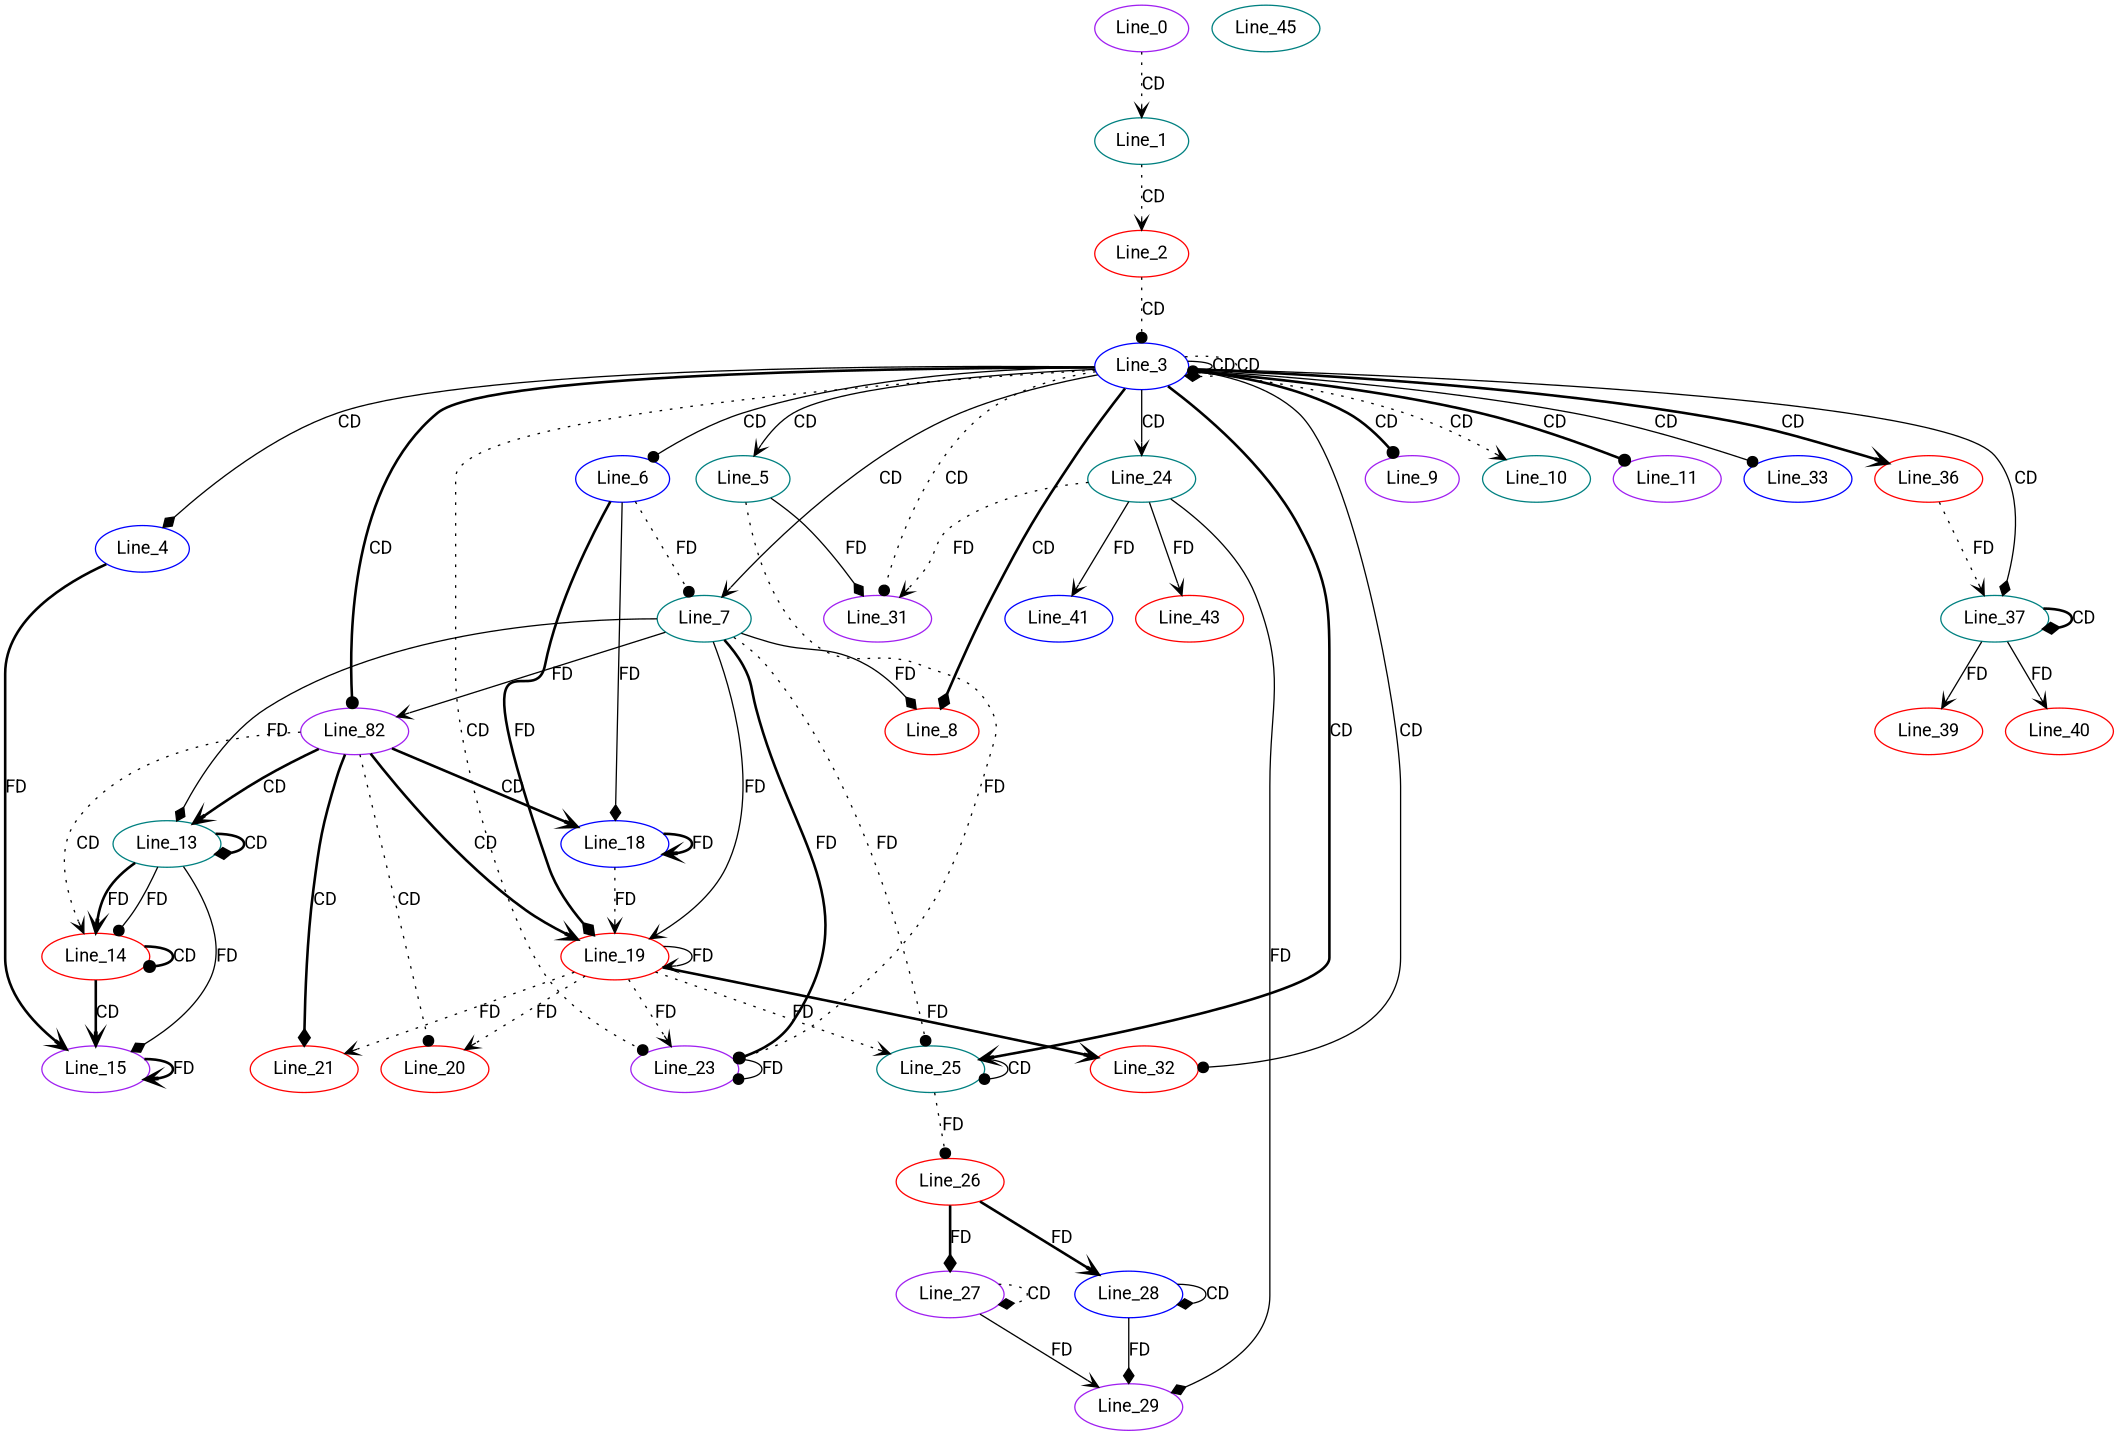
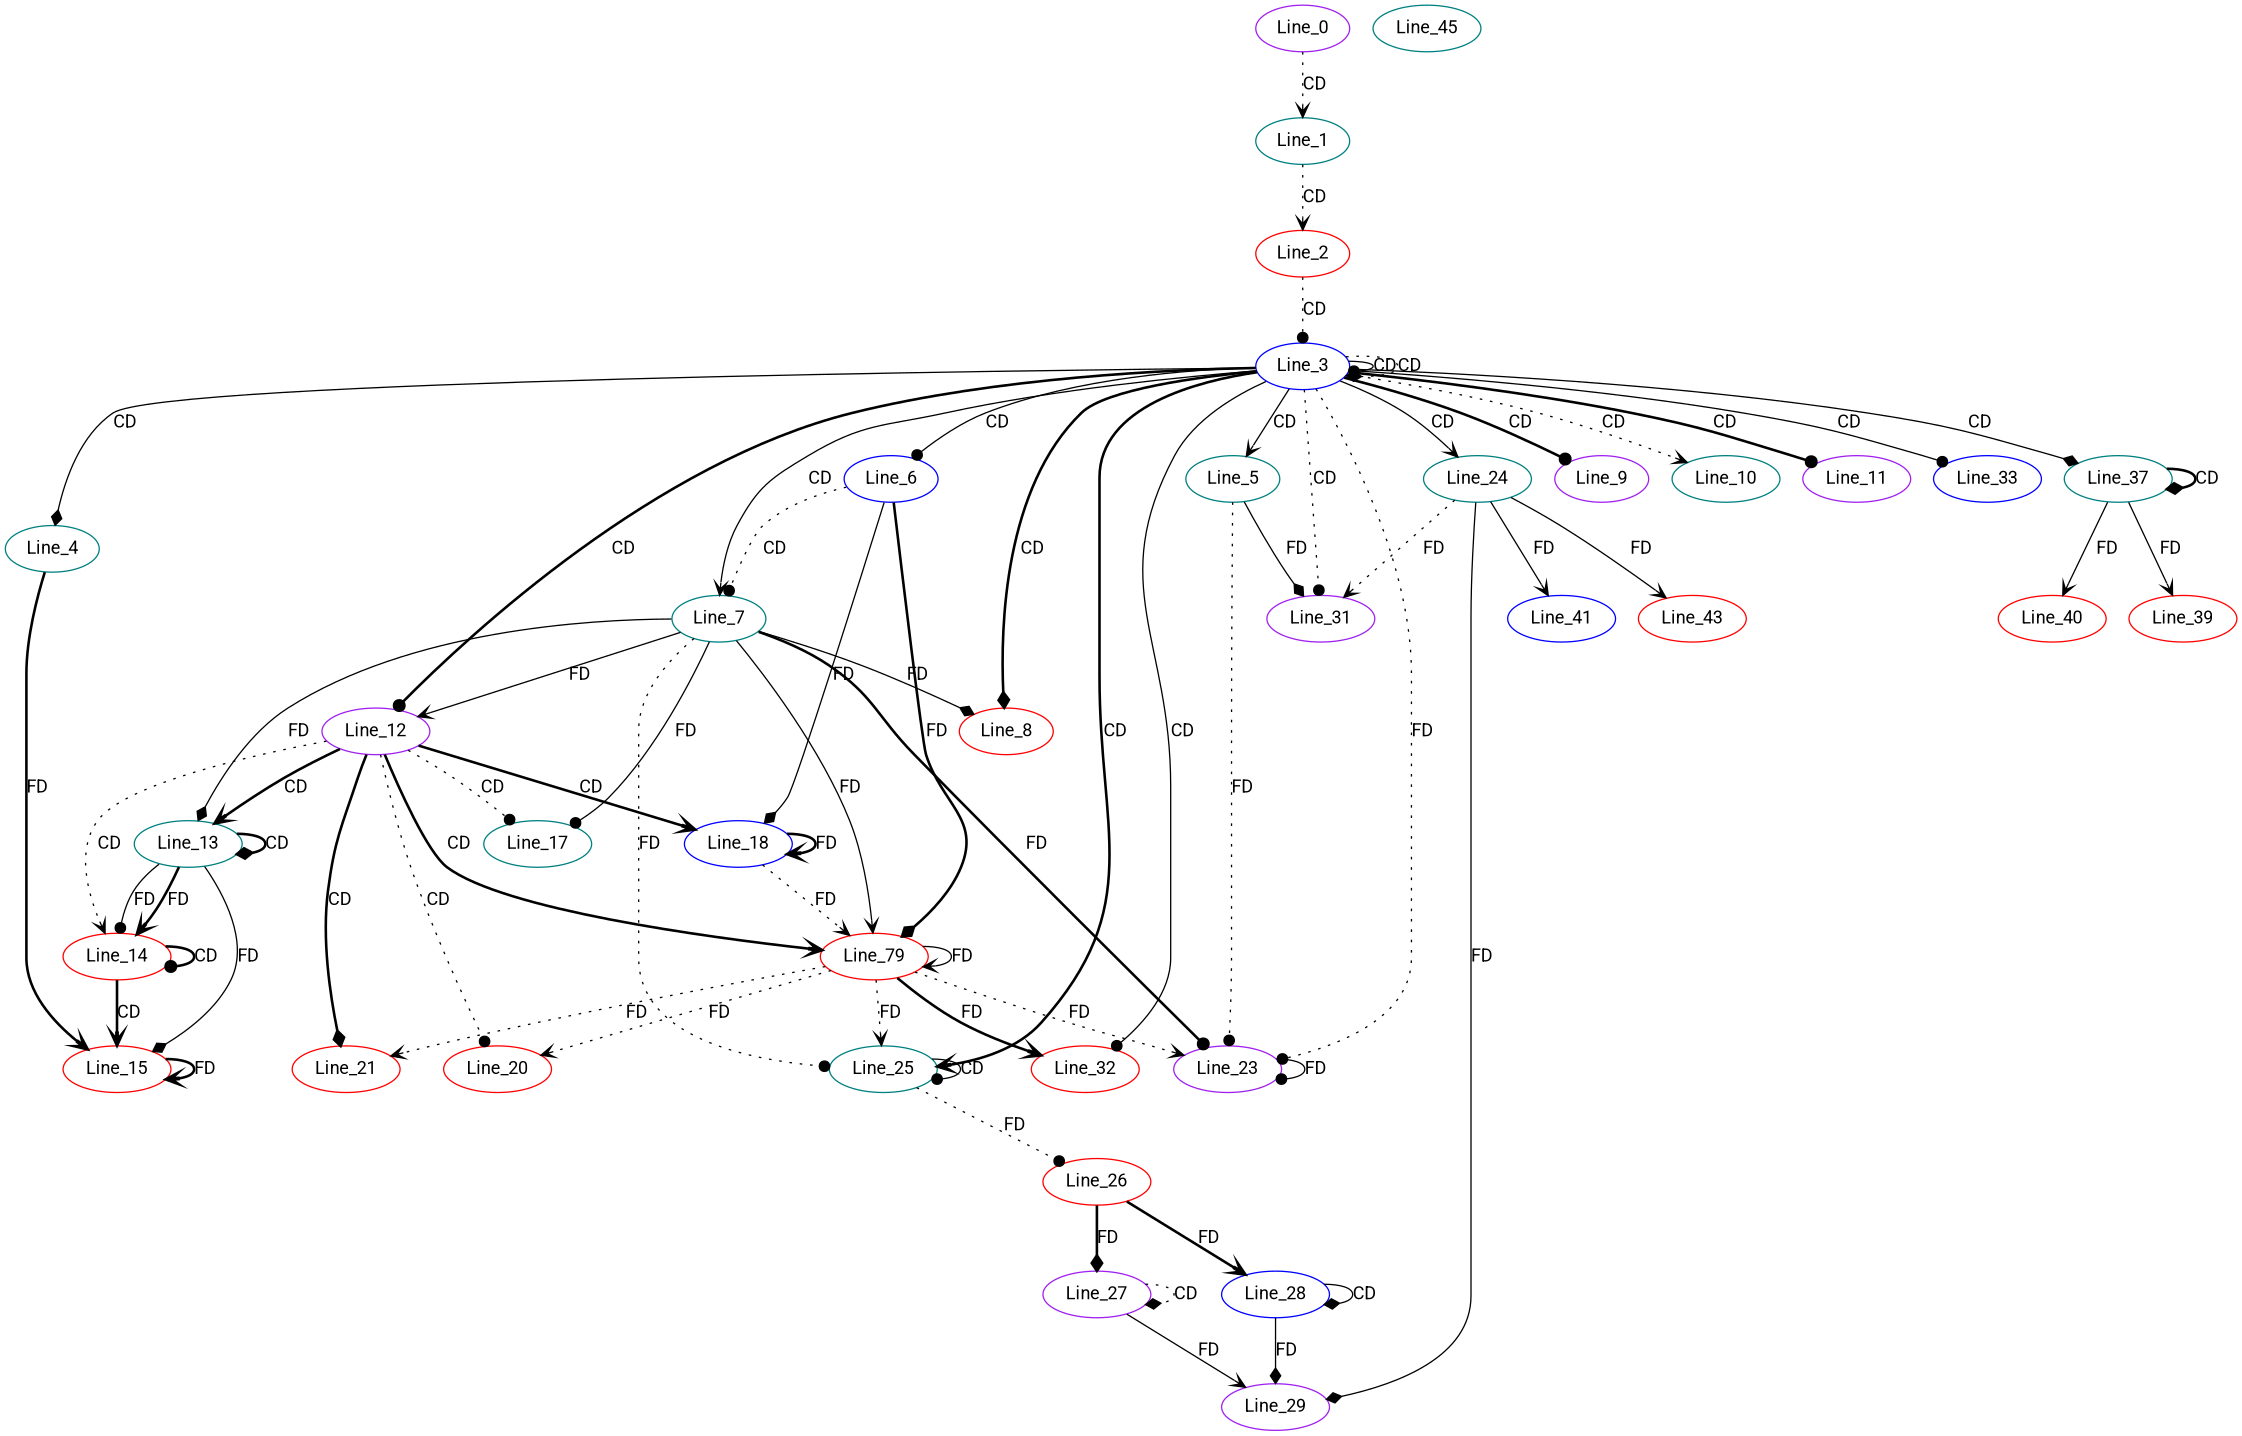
(1929, 479) -> none
(142, 549) -> (52, 549)
(687, 549) -> (775, 549)
(355, 731) -> (376, 731)
(478, 731) -> (1422, 731)
none -> (538, 844)
(615, 957) -> (874, 957)
(96, 1069) -> (117, 1069)
